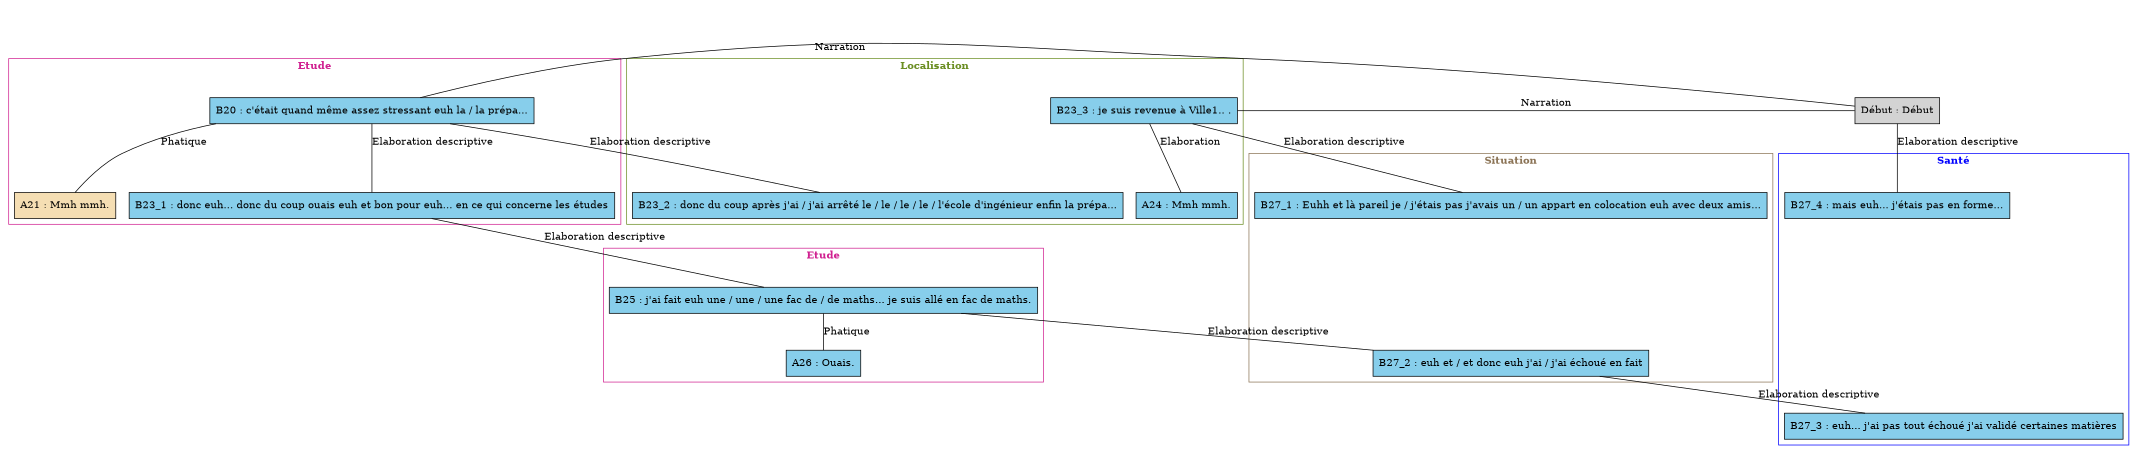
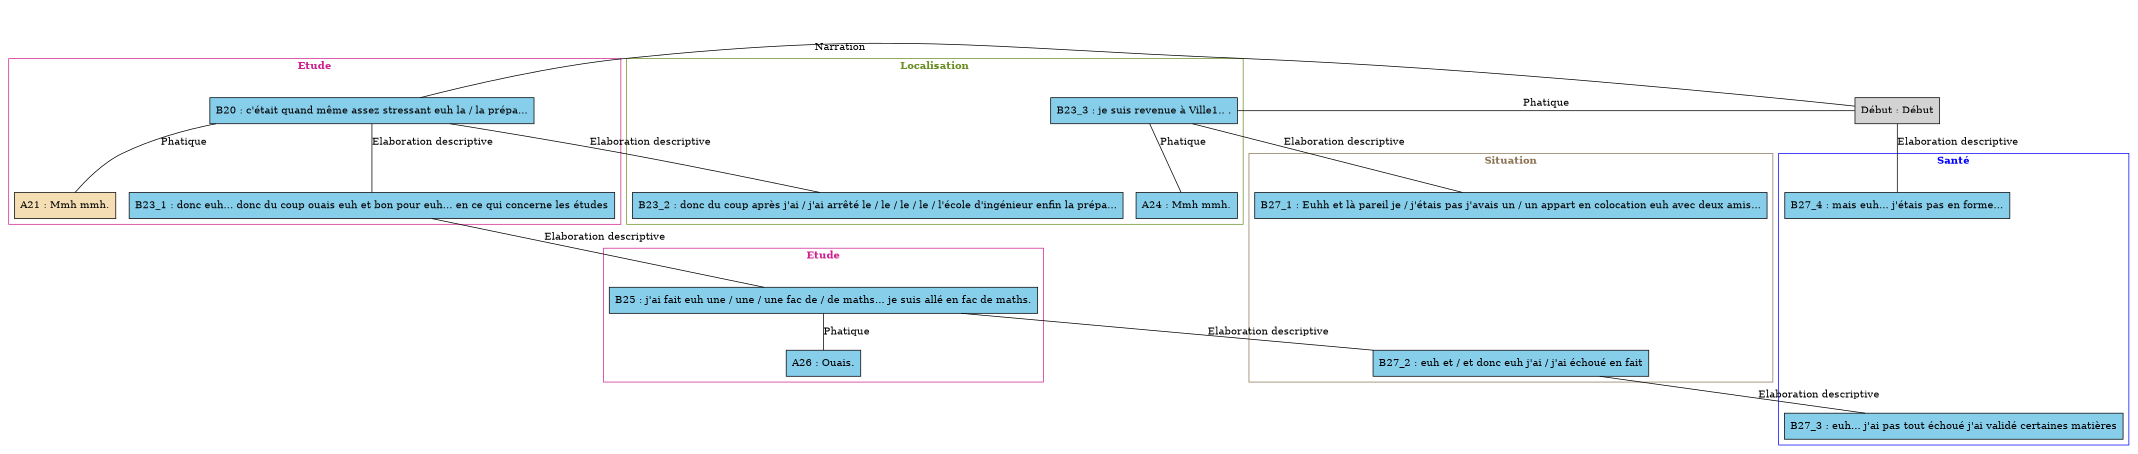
(1546, 103) -> (1546, 103)
(1190, 142) -> (1183, 142)
